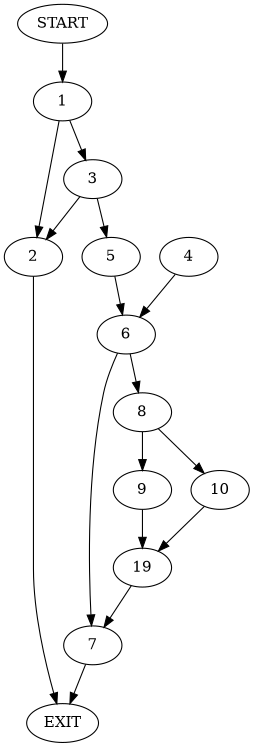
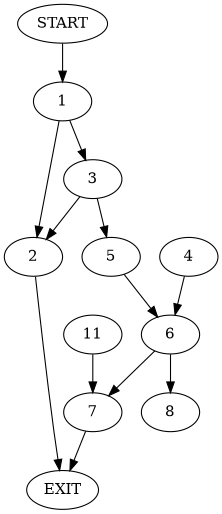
(142, 490) -> none
(220, 490) -> none
(142, 568) -> (93, 335)
